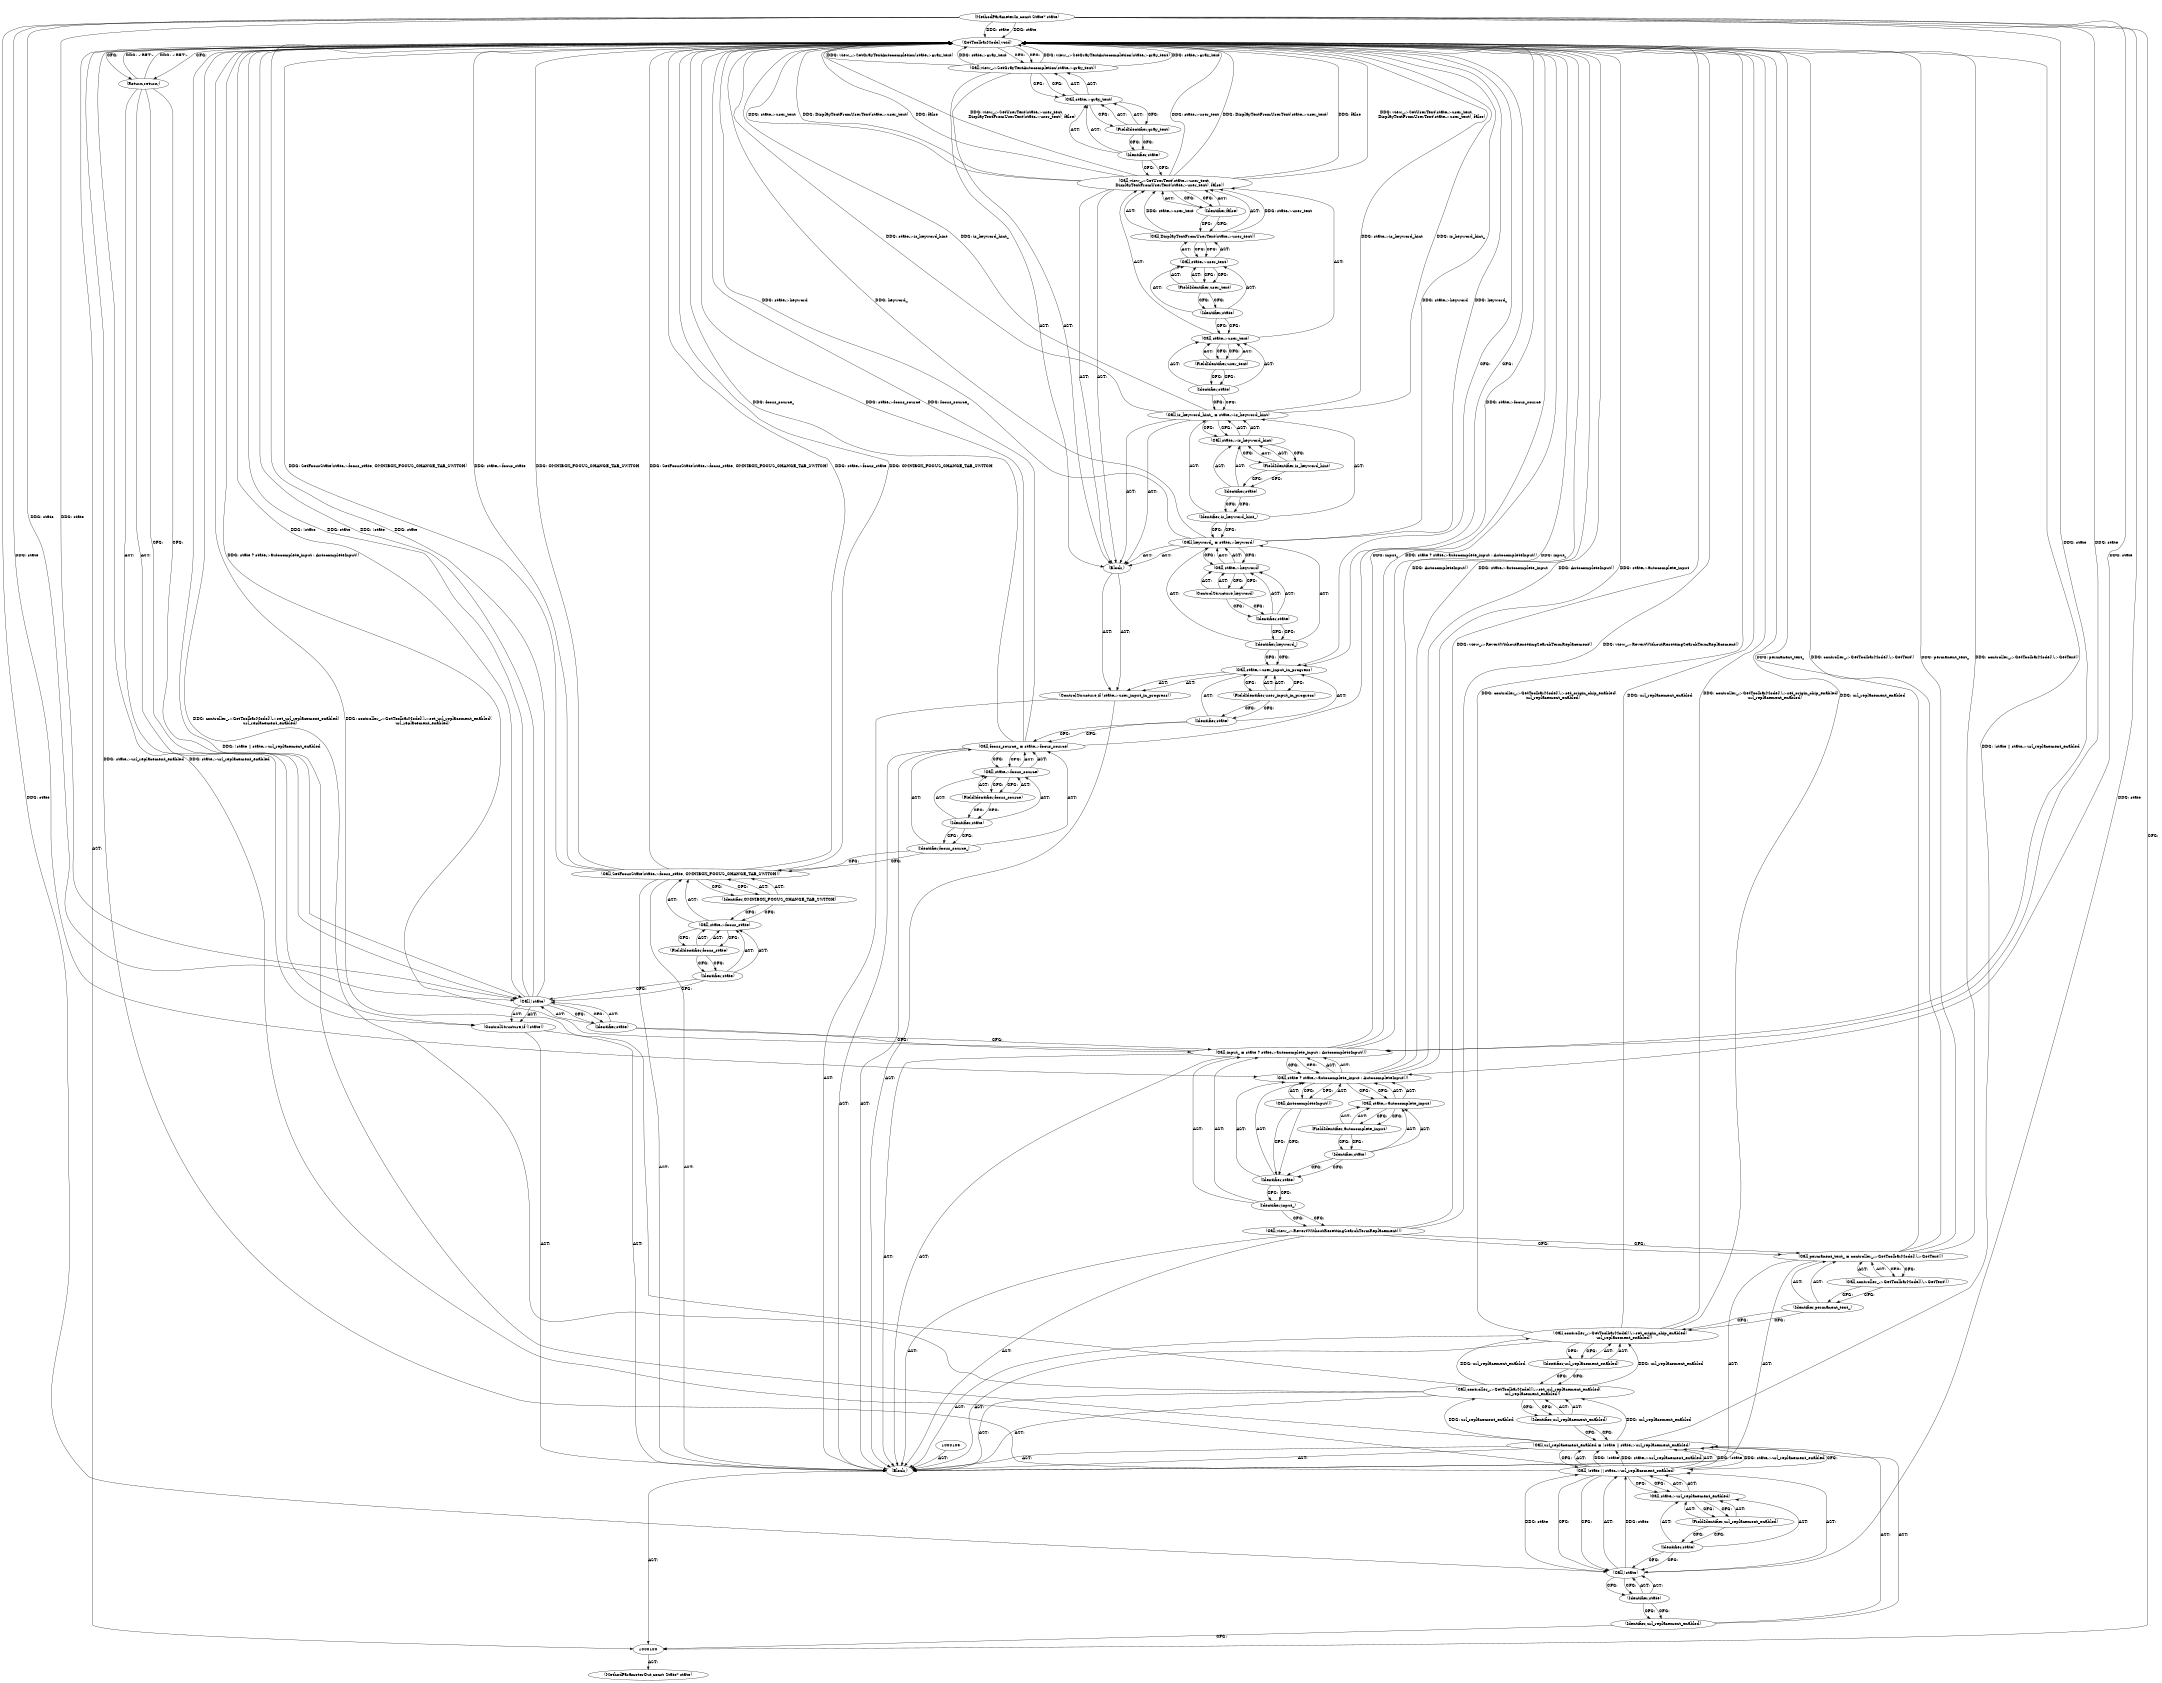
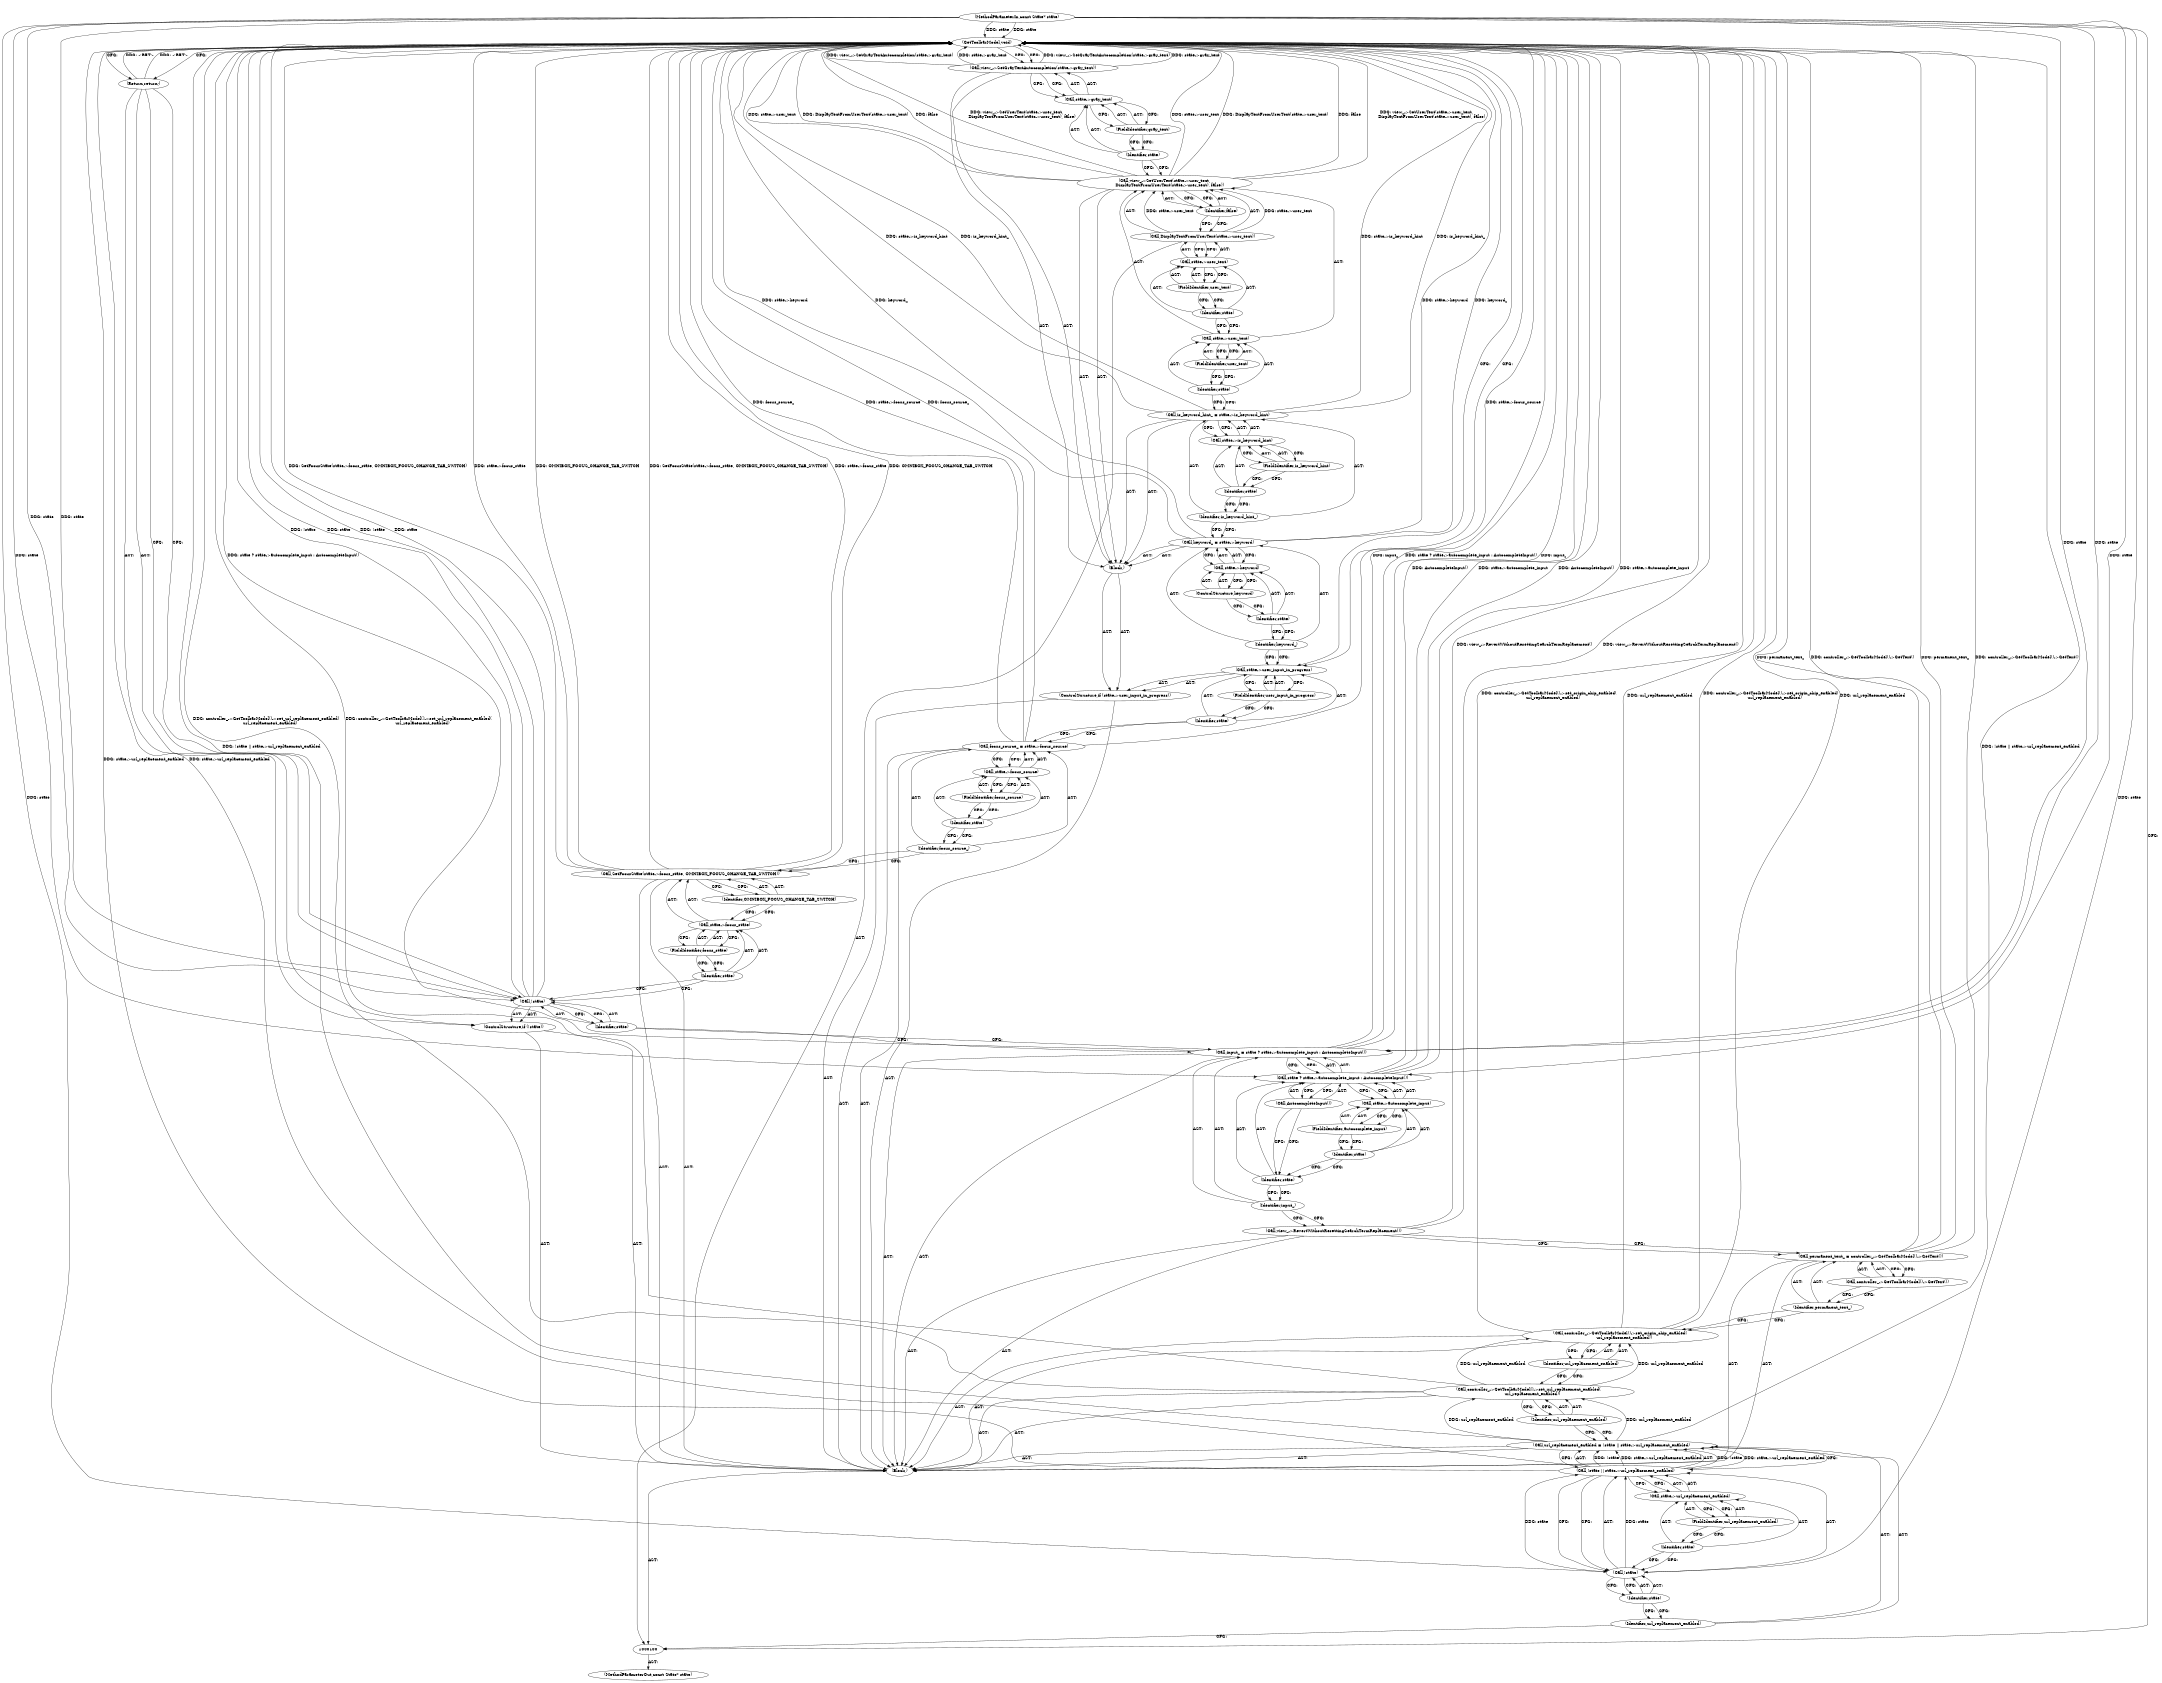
(92, 675) -> (865, 884)
(951, 1445) -> none
